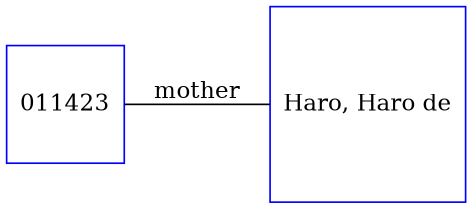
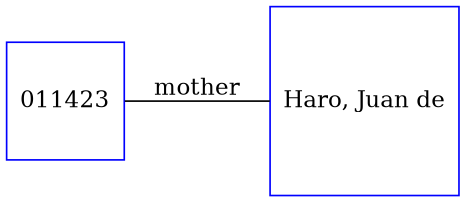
(368, 104) -> (365, 101)
